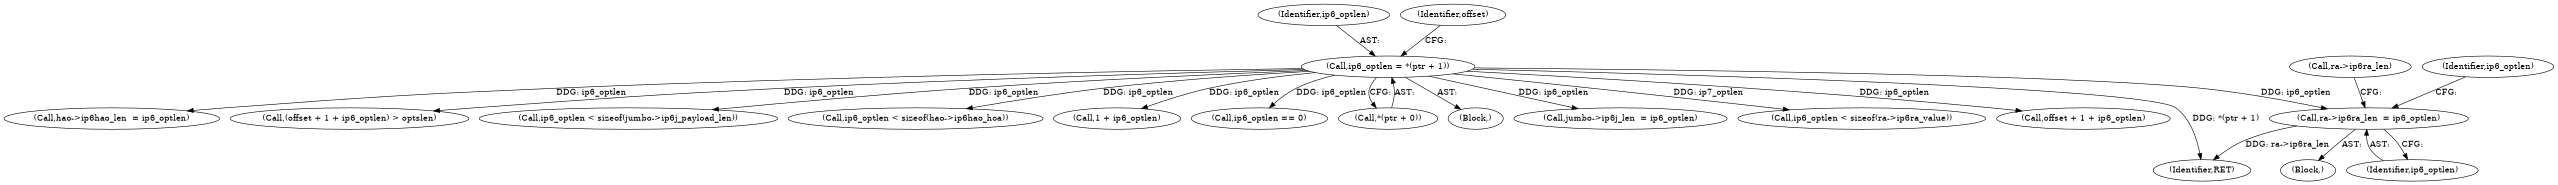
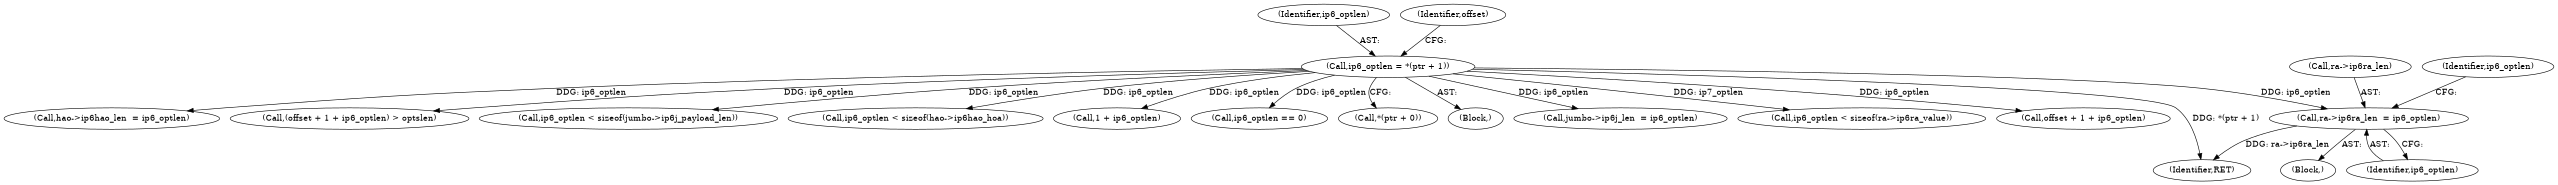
(2372, 93) -> (2372, 93)
(1394, 96) -> none
